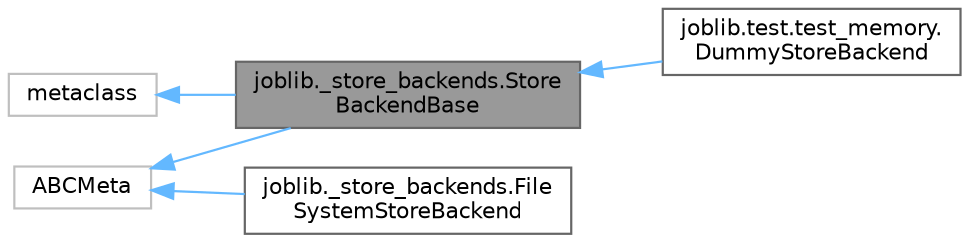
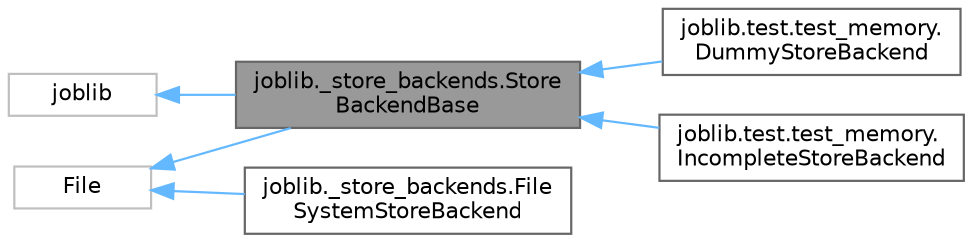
(83, 95) -> (83, 95)
none -> (812, 148)
(83, 187) -> (83, 187)
